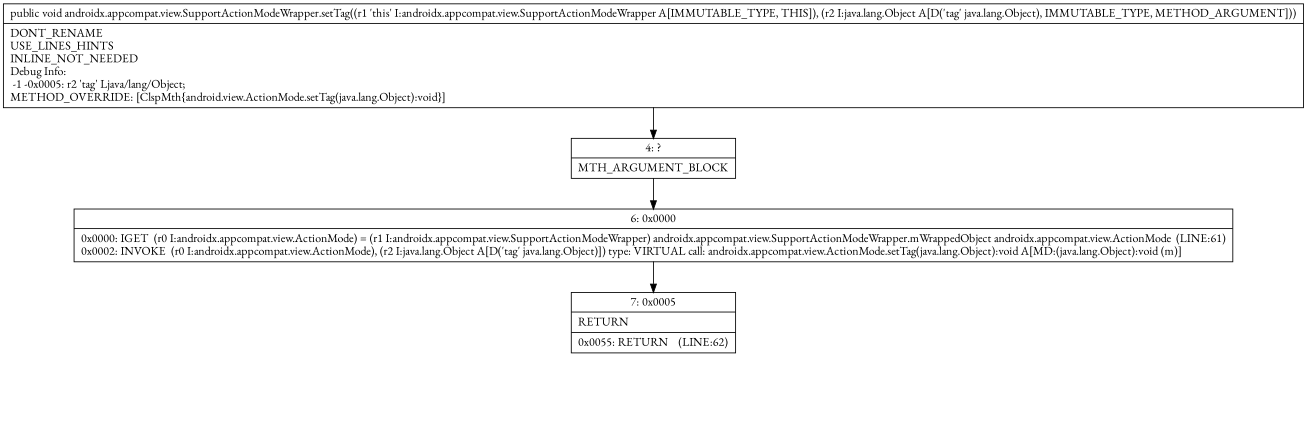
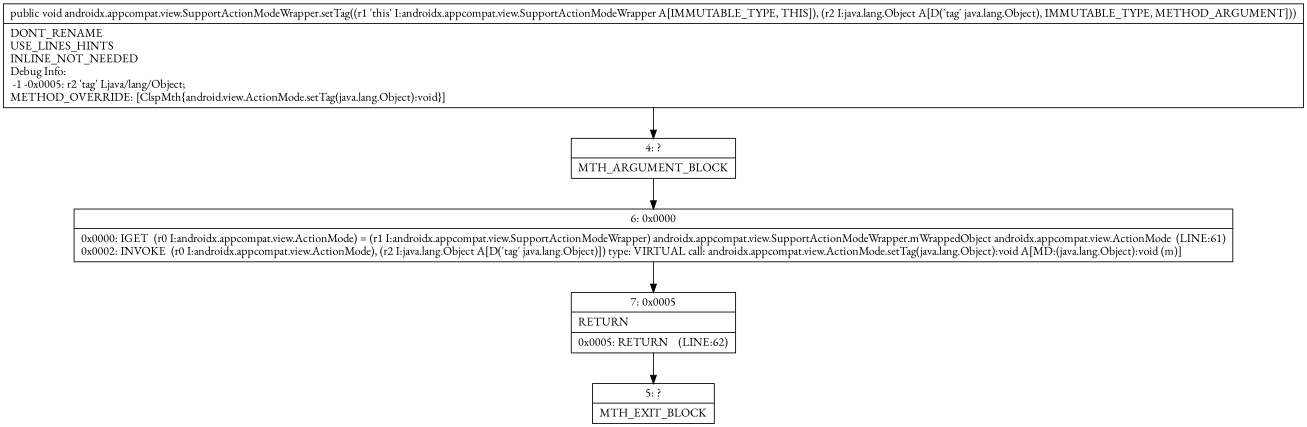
(653, 342) -> (653, 342)
none -> (653, 404)
